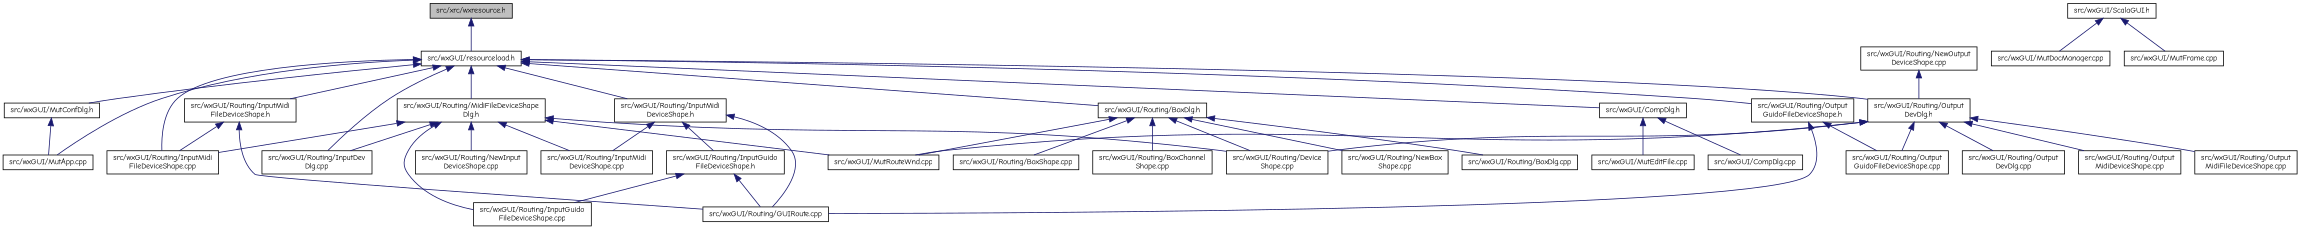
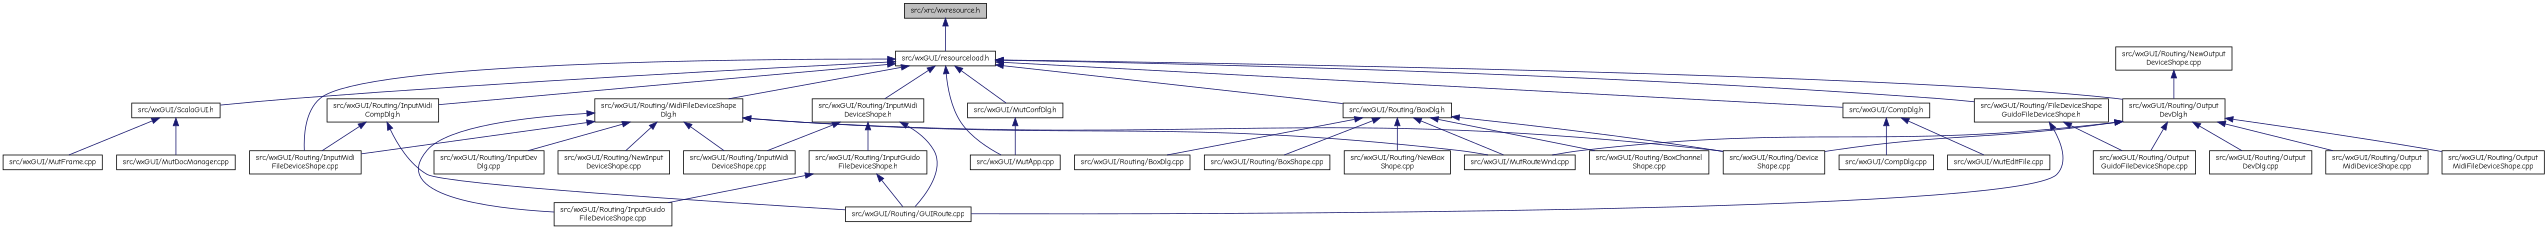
(383, 103) -> (554, 81)
(240, 110) -> (383, 110)
(1803, 110) -> (2041, 110)
